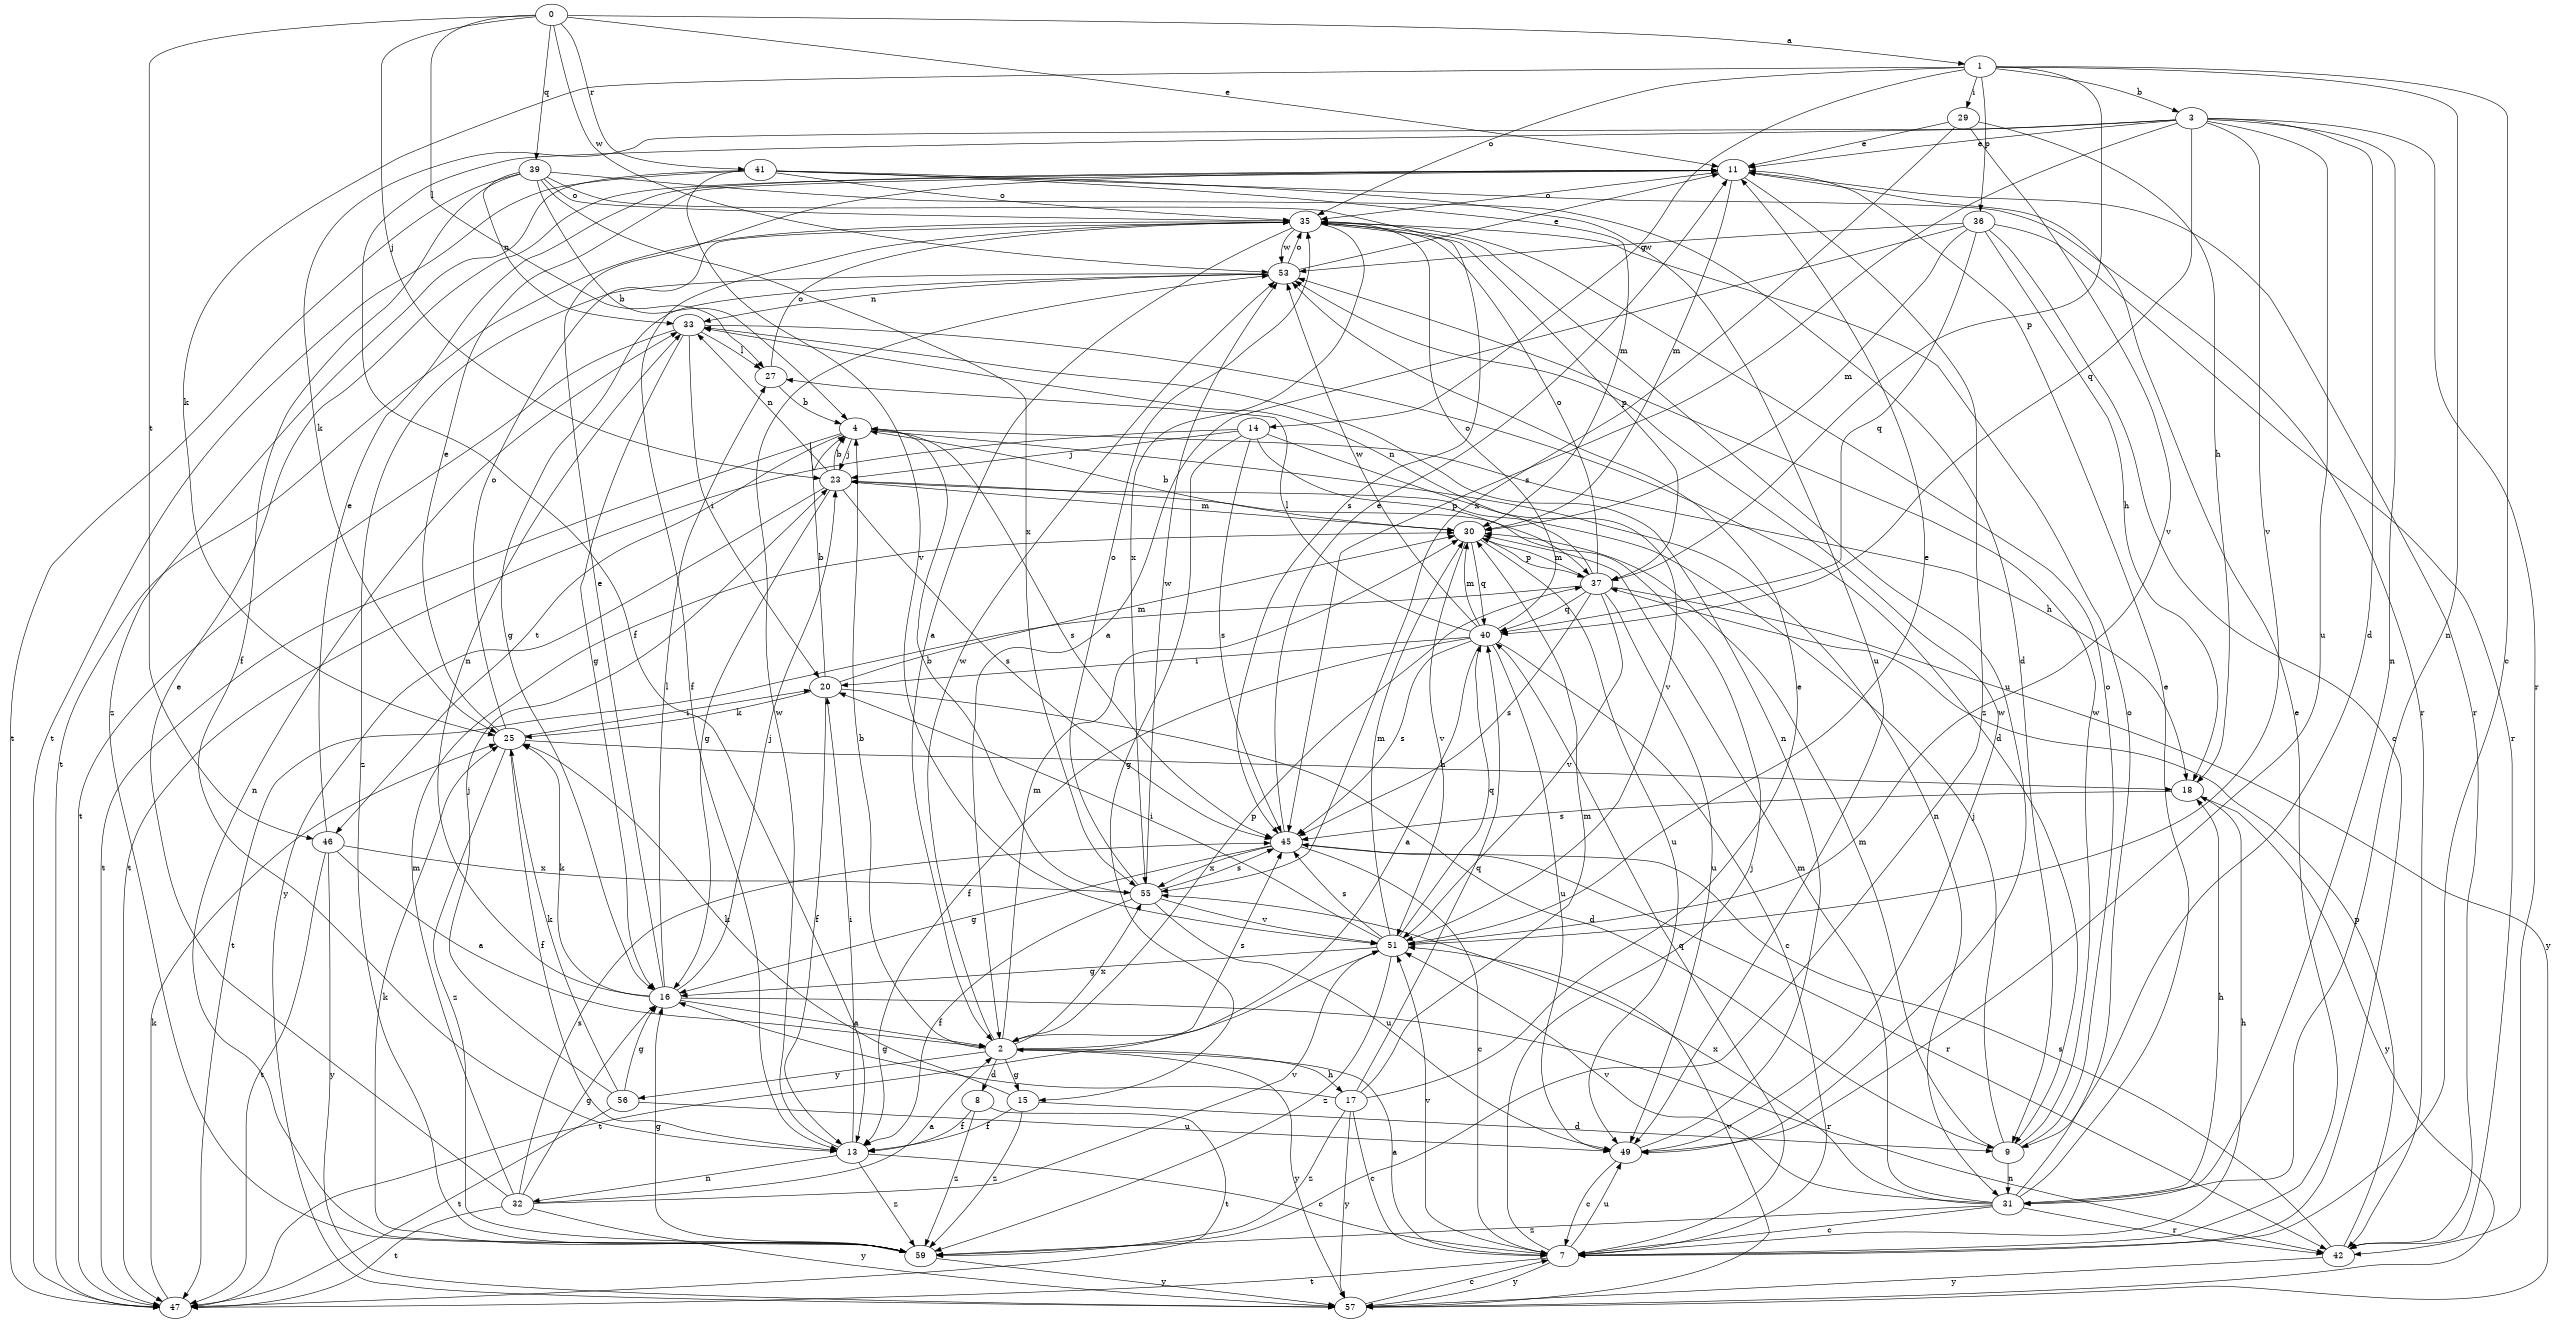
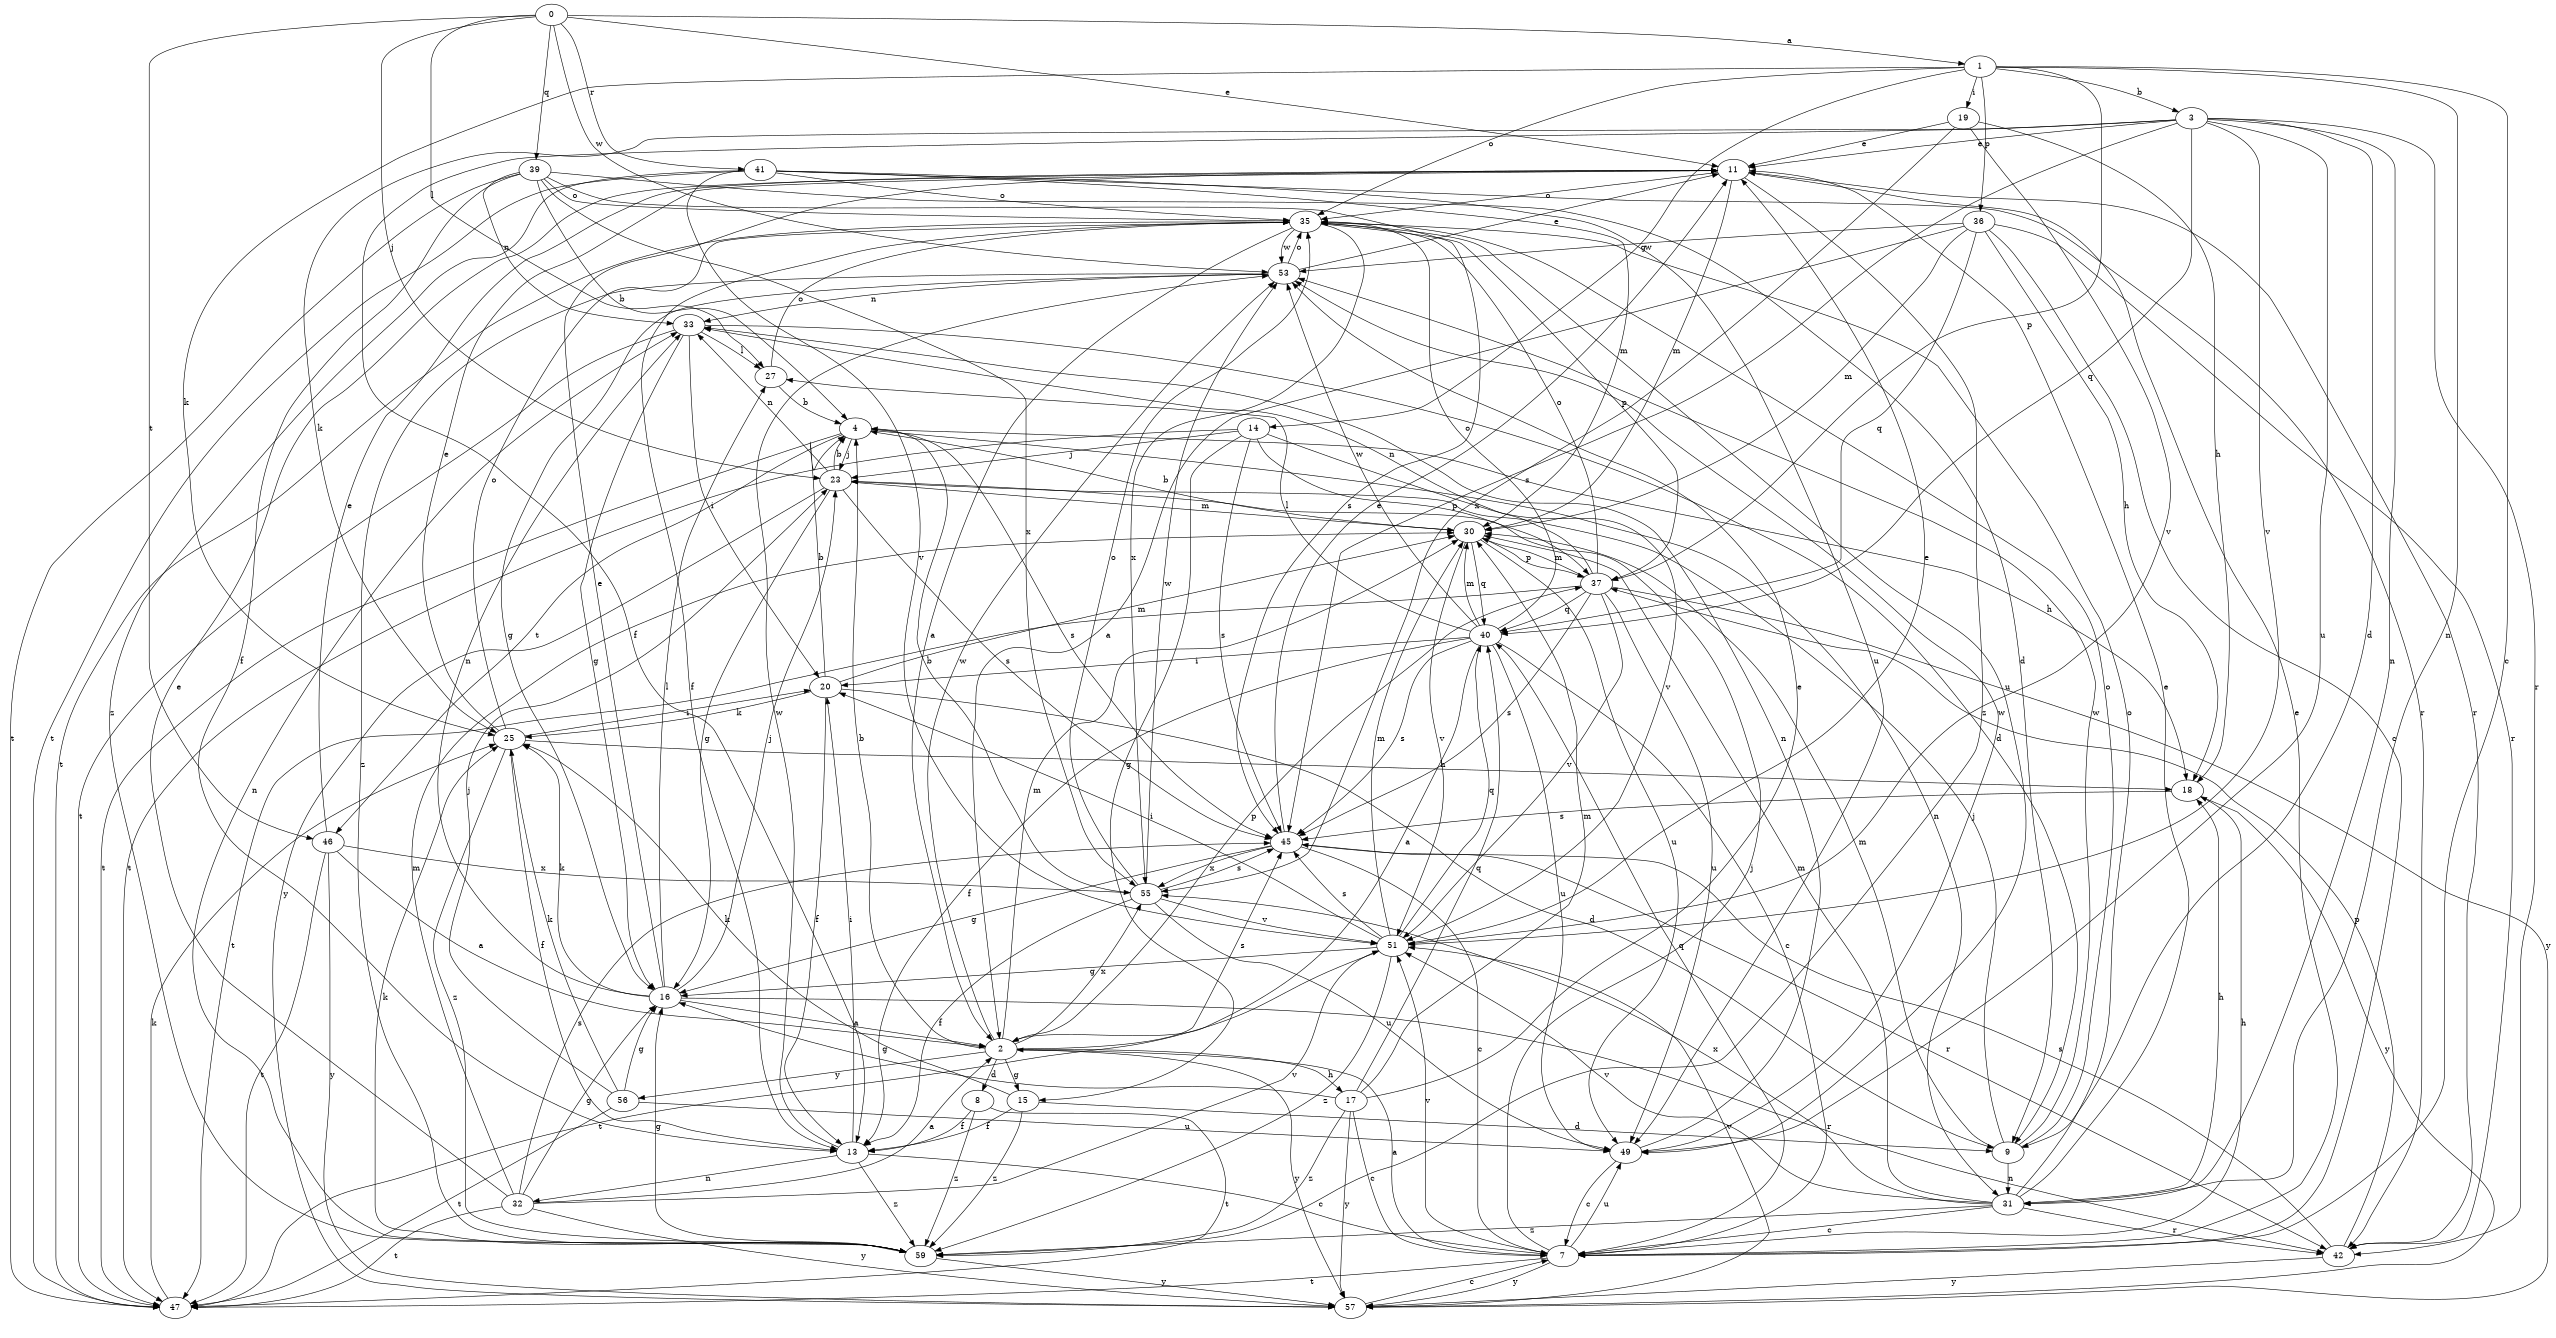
(1963, 118) -> (1963, 118)
